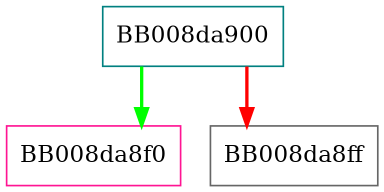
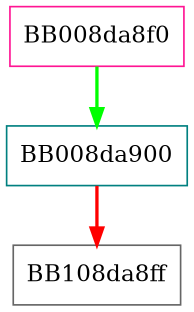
(142, 88) -> (97, 88)
(294, 156) -> (97, 275)
